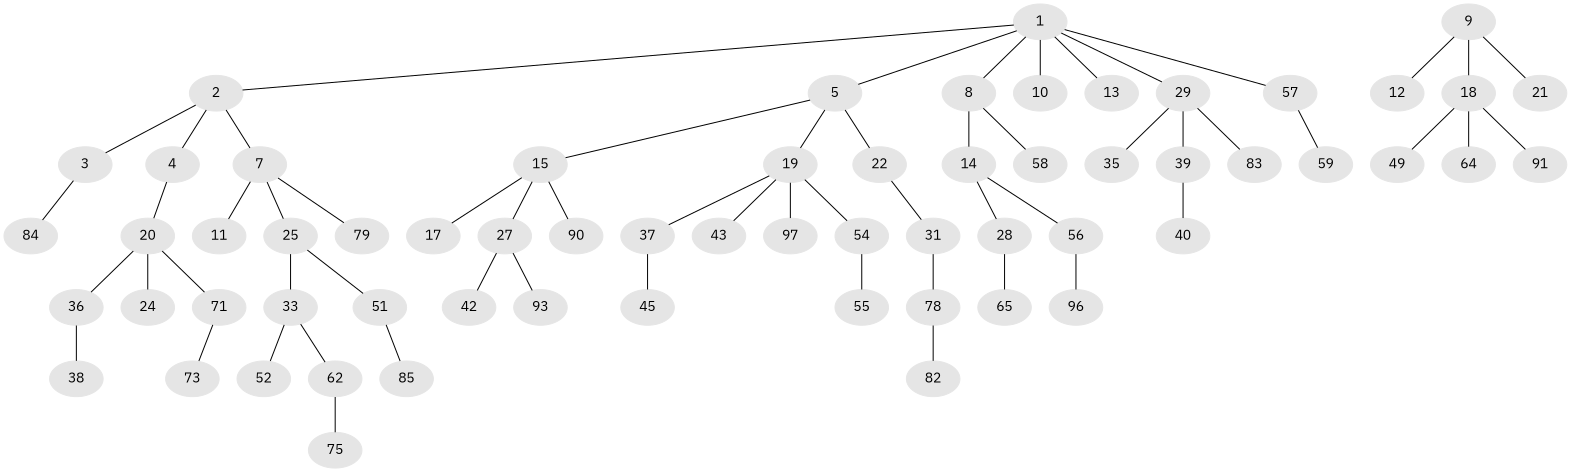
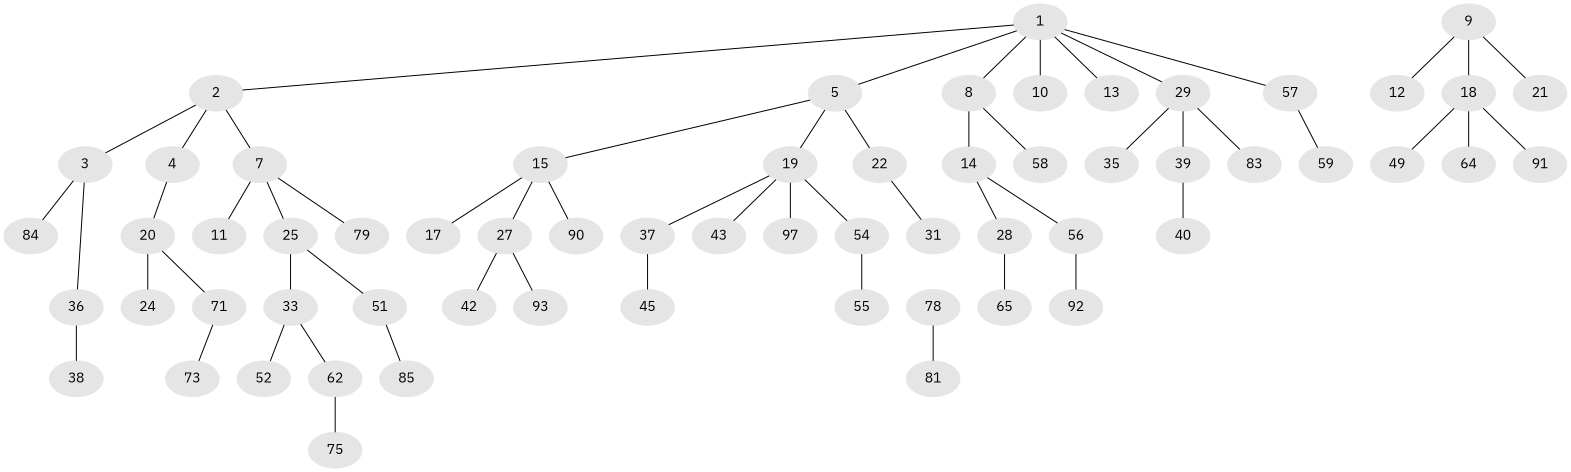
(112, 272) -> (81, 236)
(933, 272) -> none
(1076, 307) -> (1076, 307)
(933, 379) -> (933, 379)
